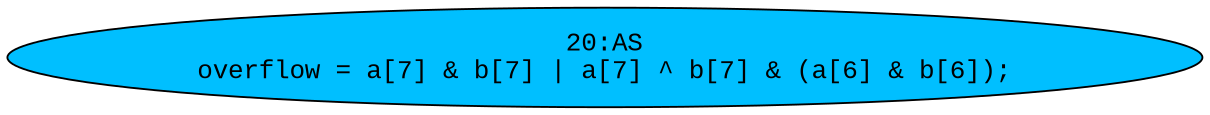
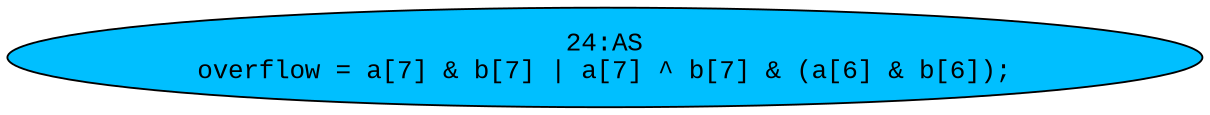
(605, 57) -> (605, 57)
